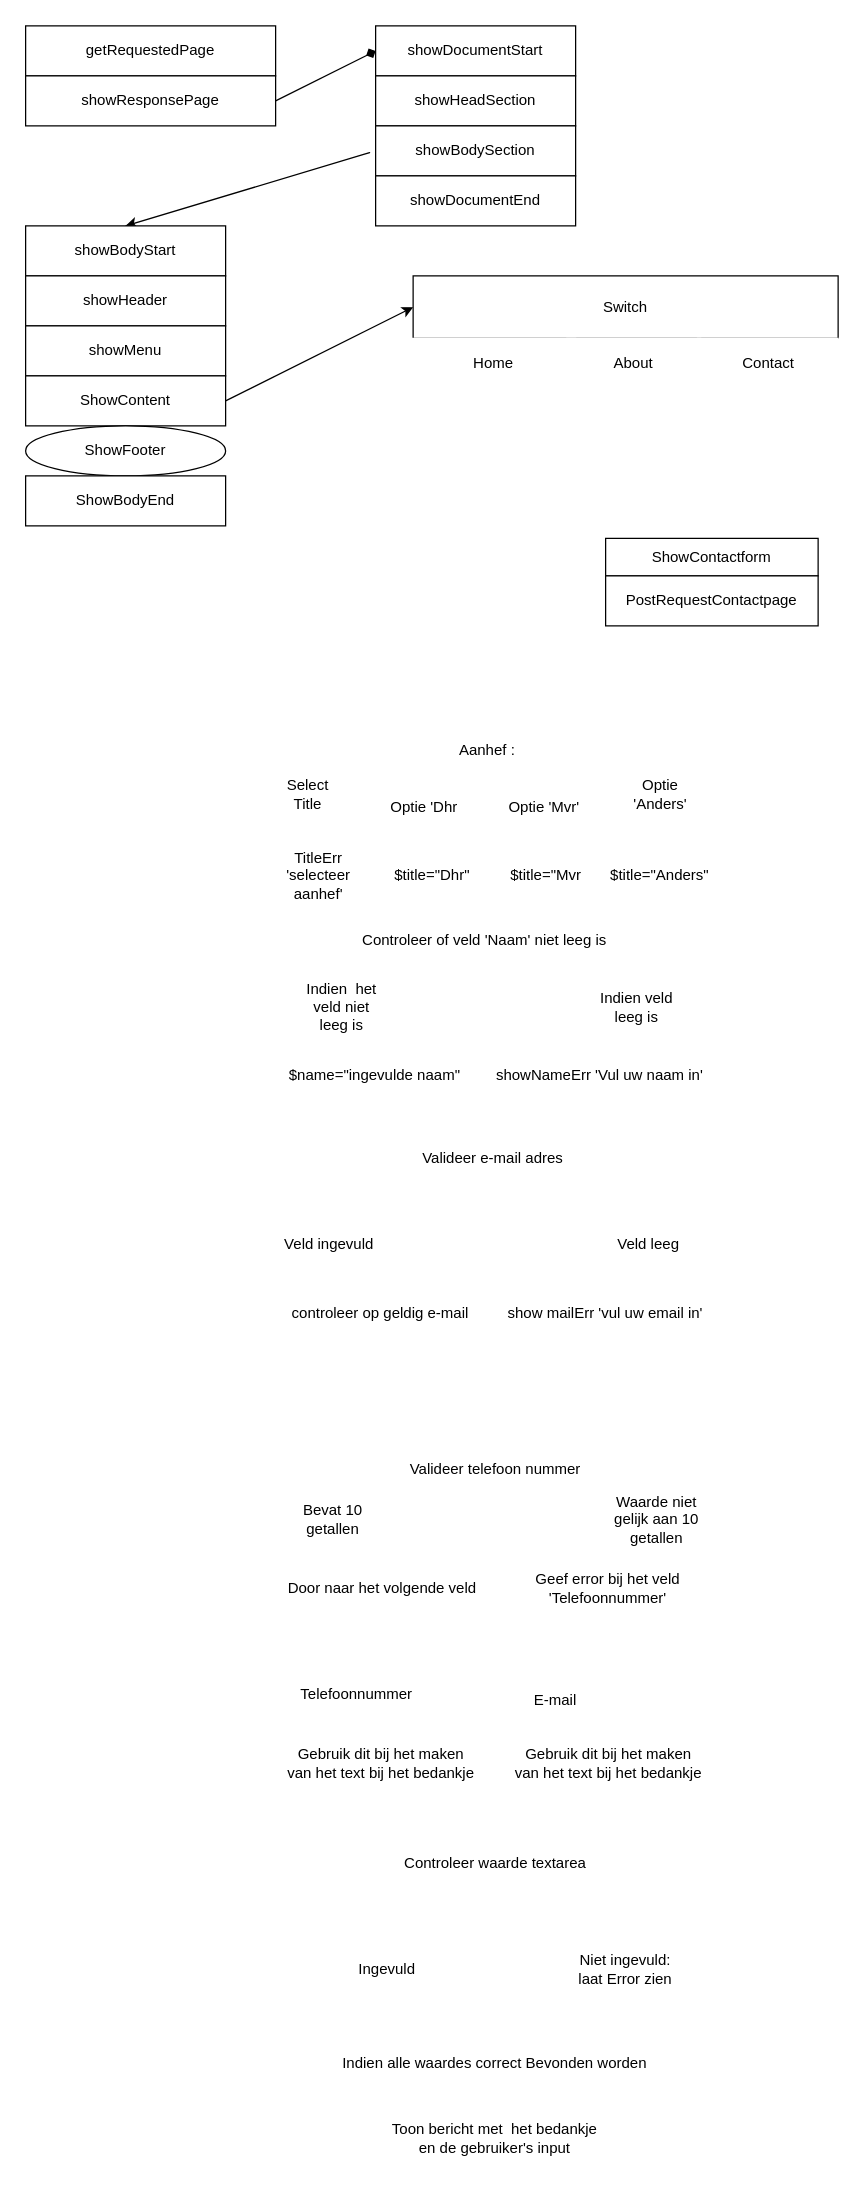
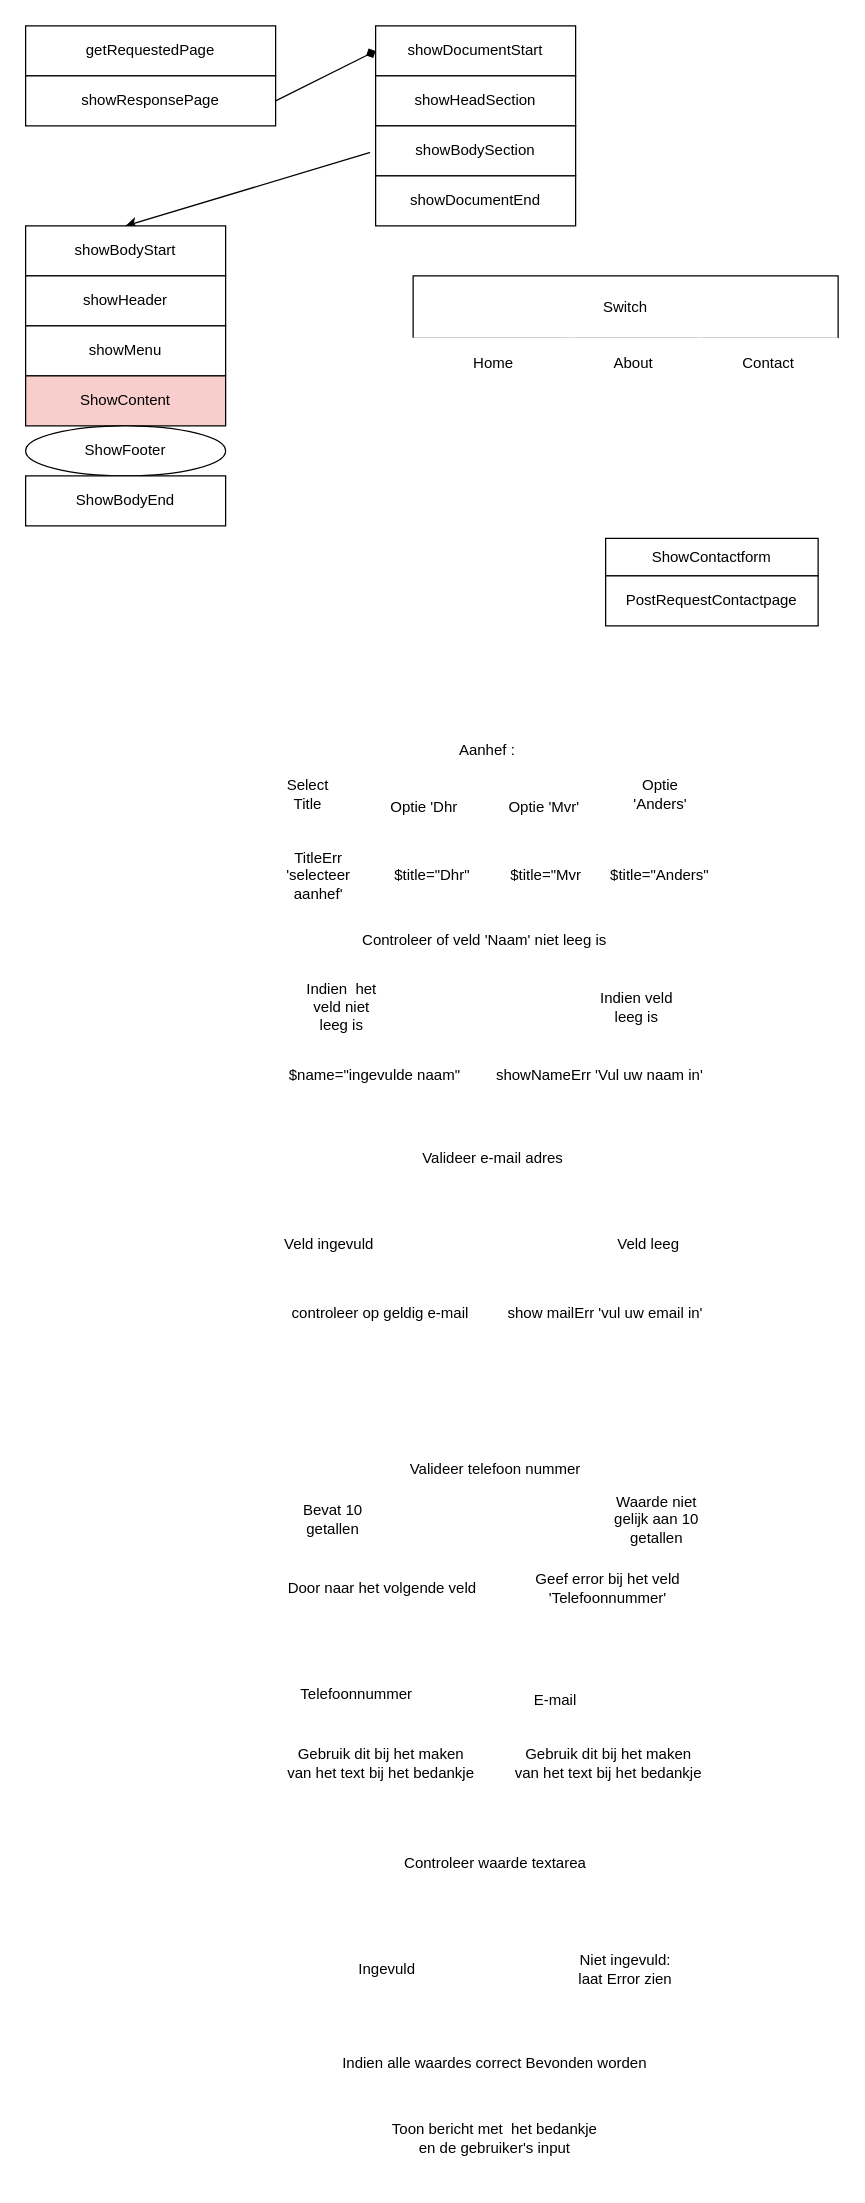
(315, 356) -> none
(126, 401) -> (126, 401)
